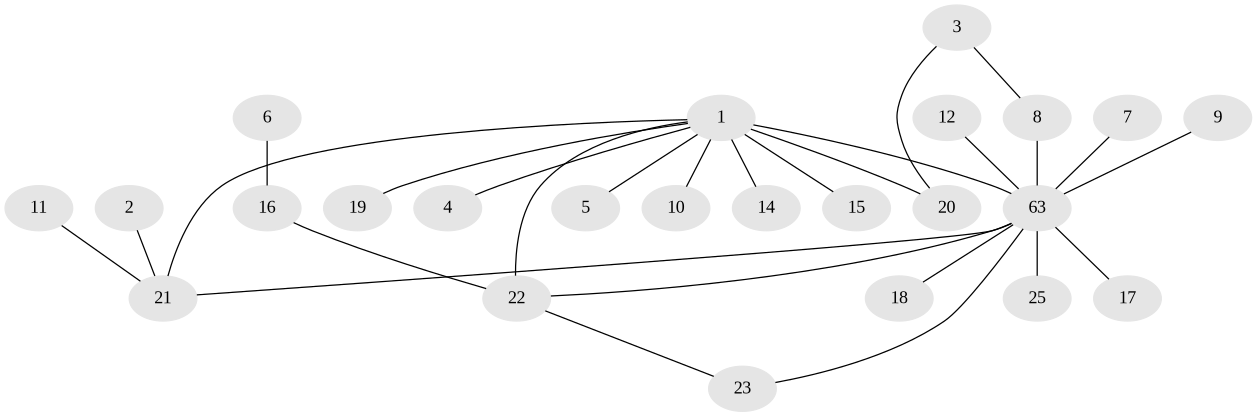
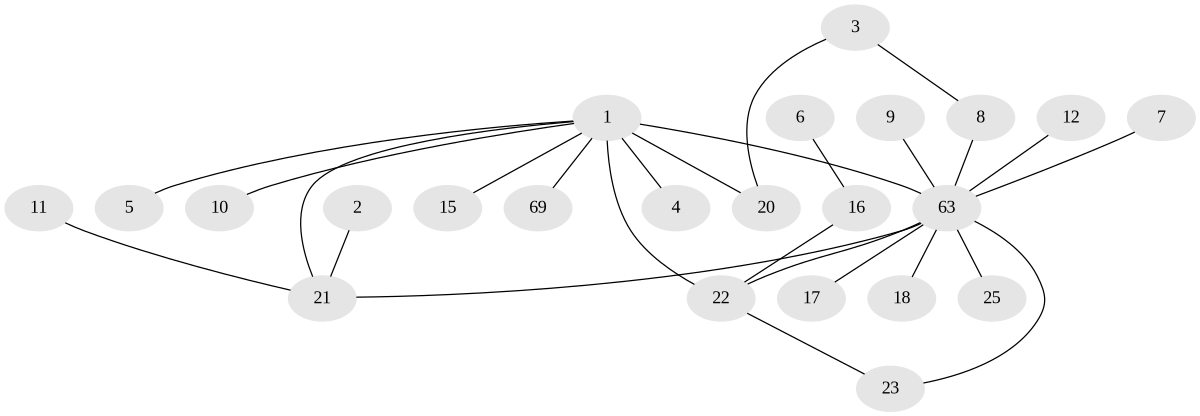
(357, 208) -> (538, 208)
(766, 208) -> none
